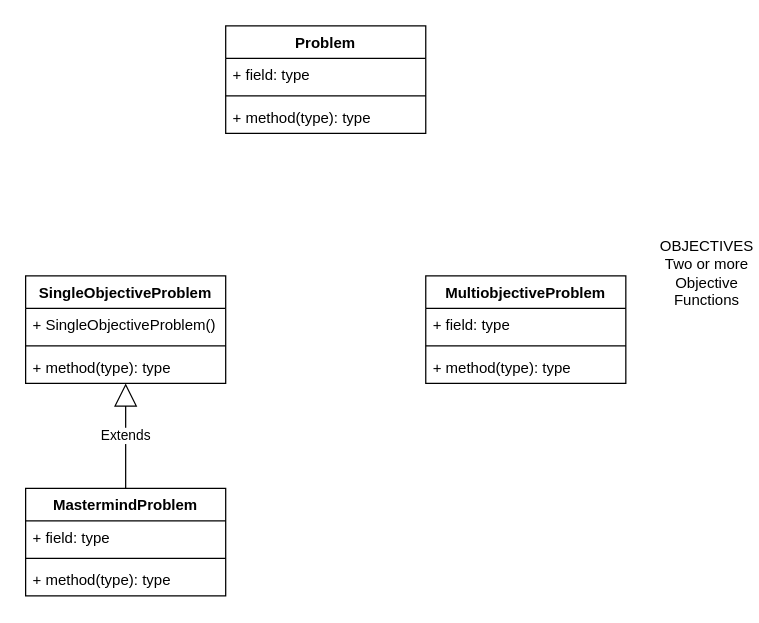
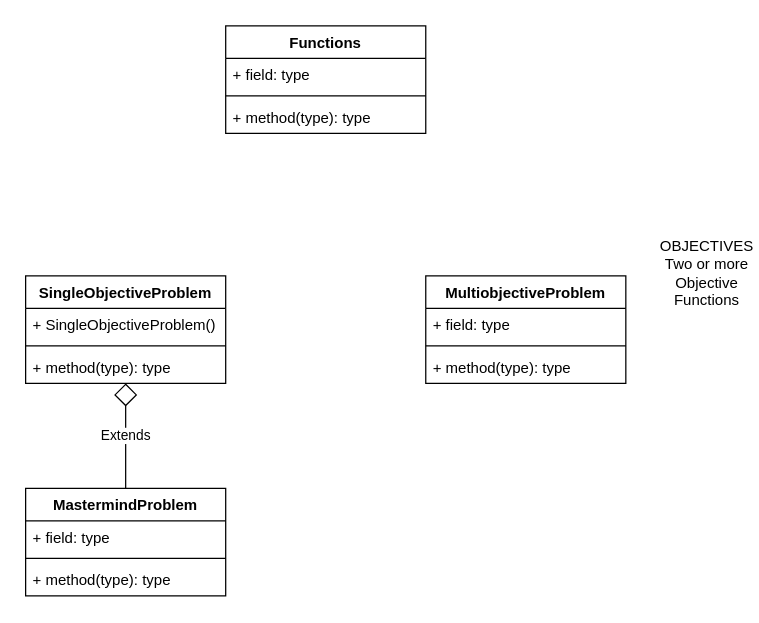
(325, 43) -> (325, 43)
(126, 407) -> (126, 407)
